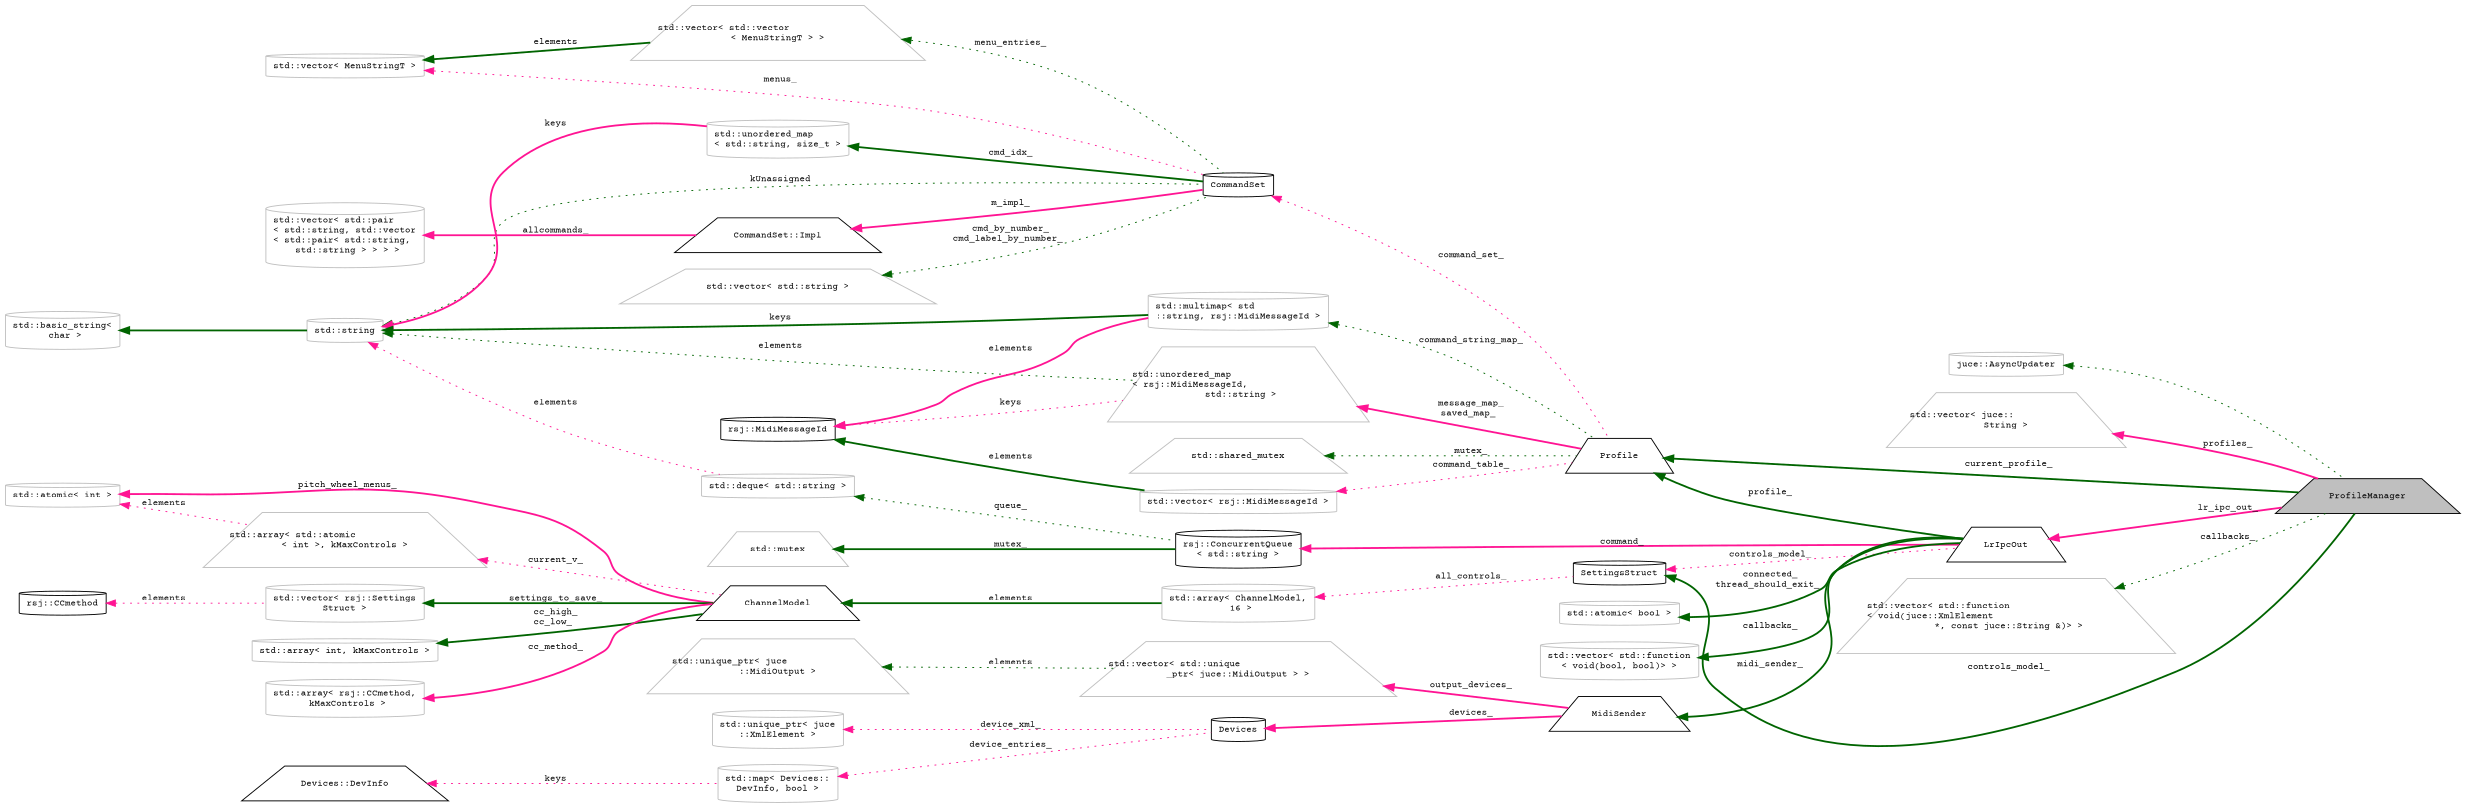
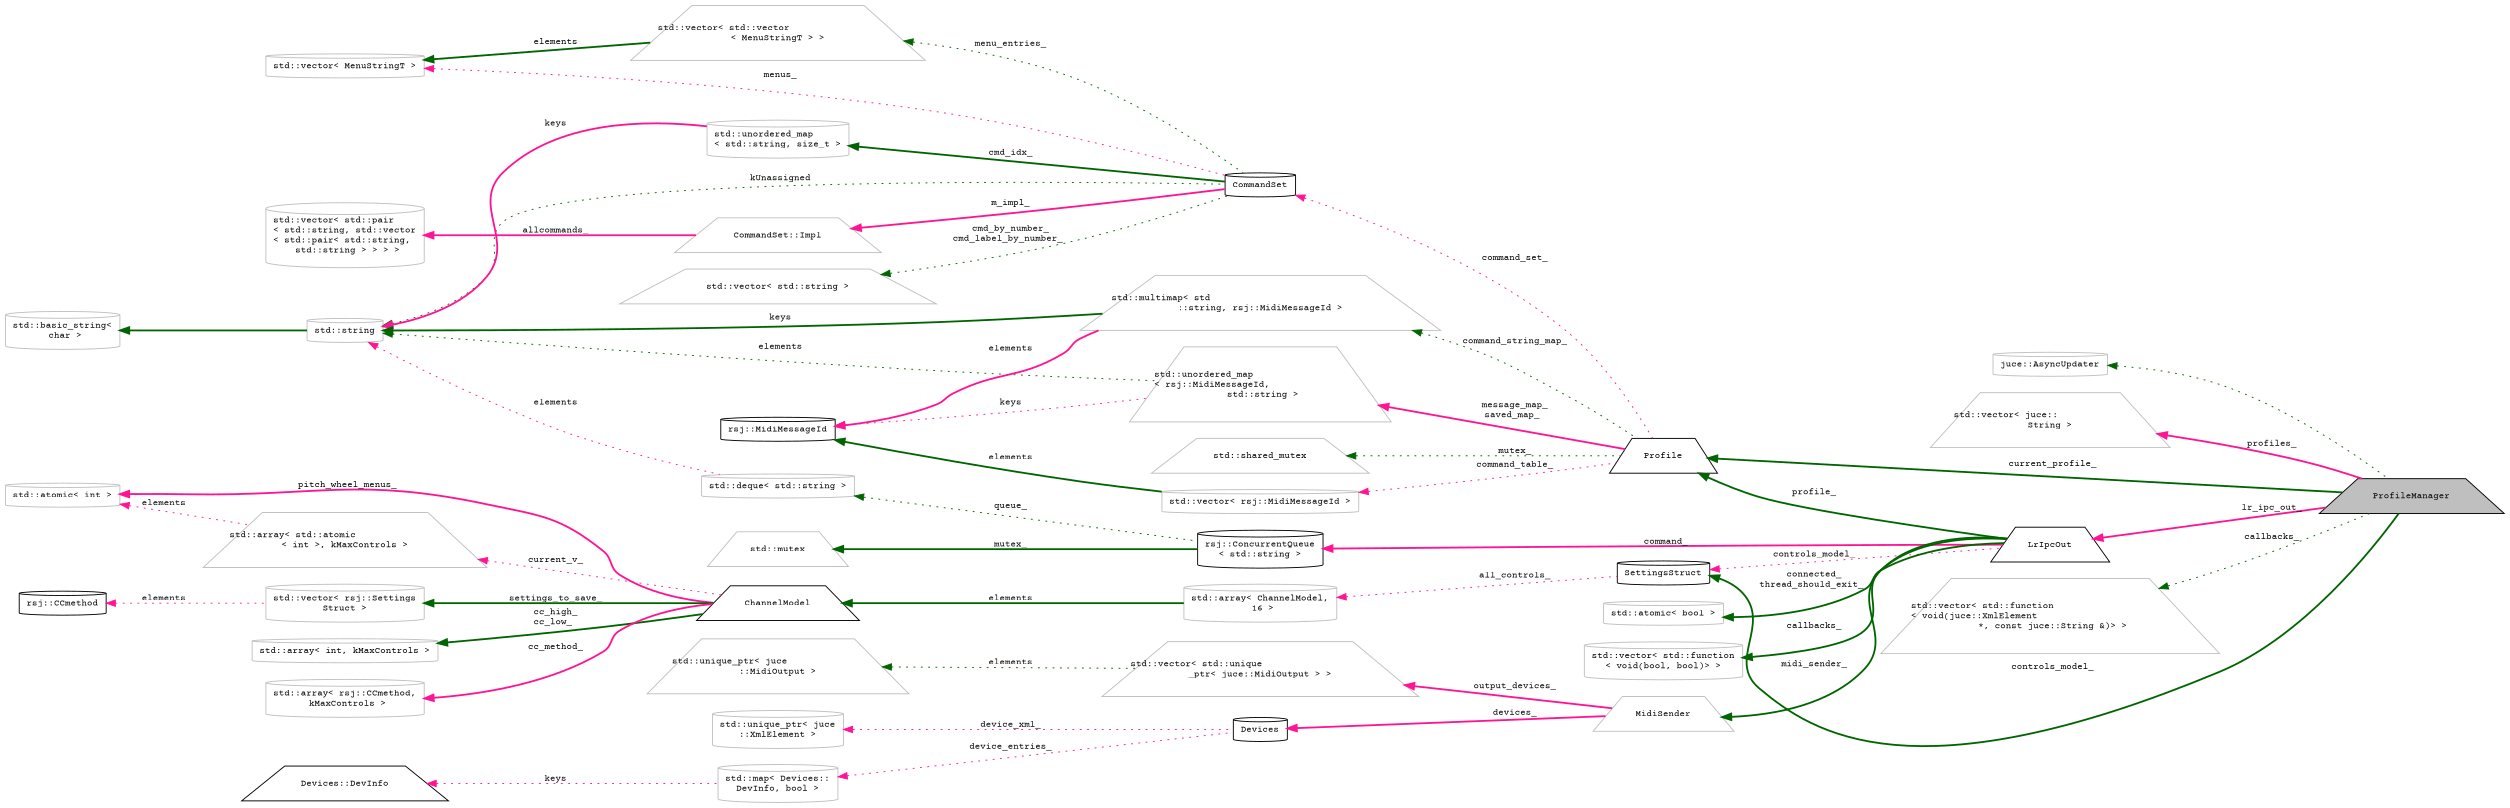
(778, 235) -> (778, 235)
(1238, 311) -> (1260, 303)
(1620, 714) -> (1664, 714)
